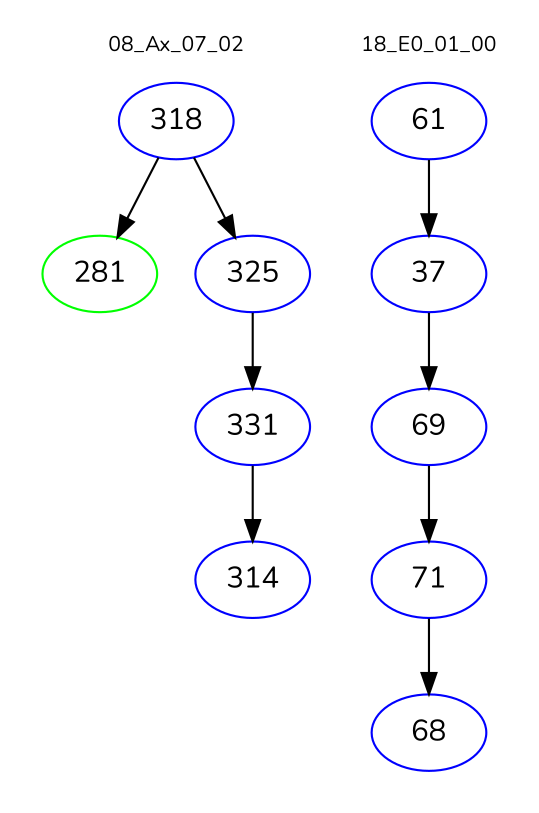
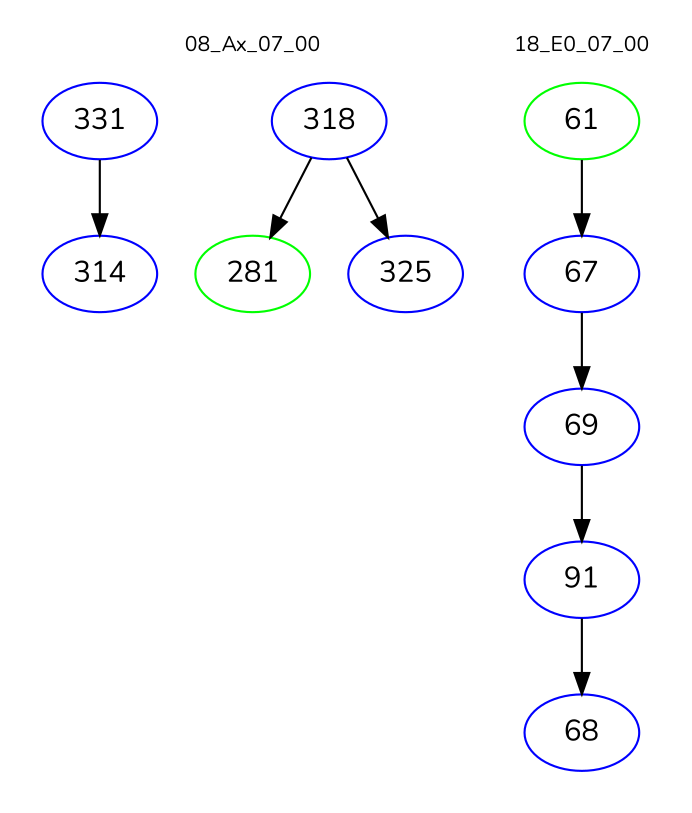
(176, 46) -> (253, 46)
(429, 46) -> (582, 46)
(429, 121) -> (582, 121)
(429, 274) -> (582, 274)
(253, 340) -> none
(429, 580) -> (582, 580)
